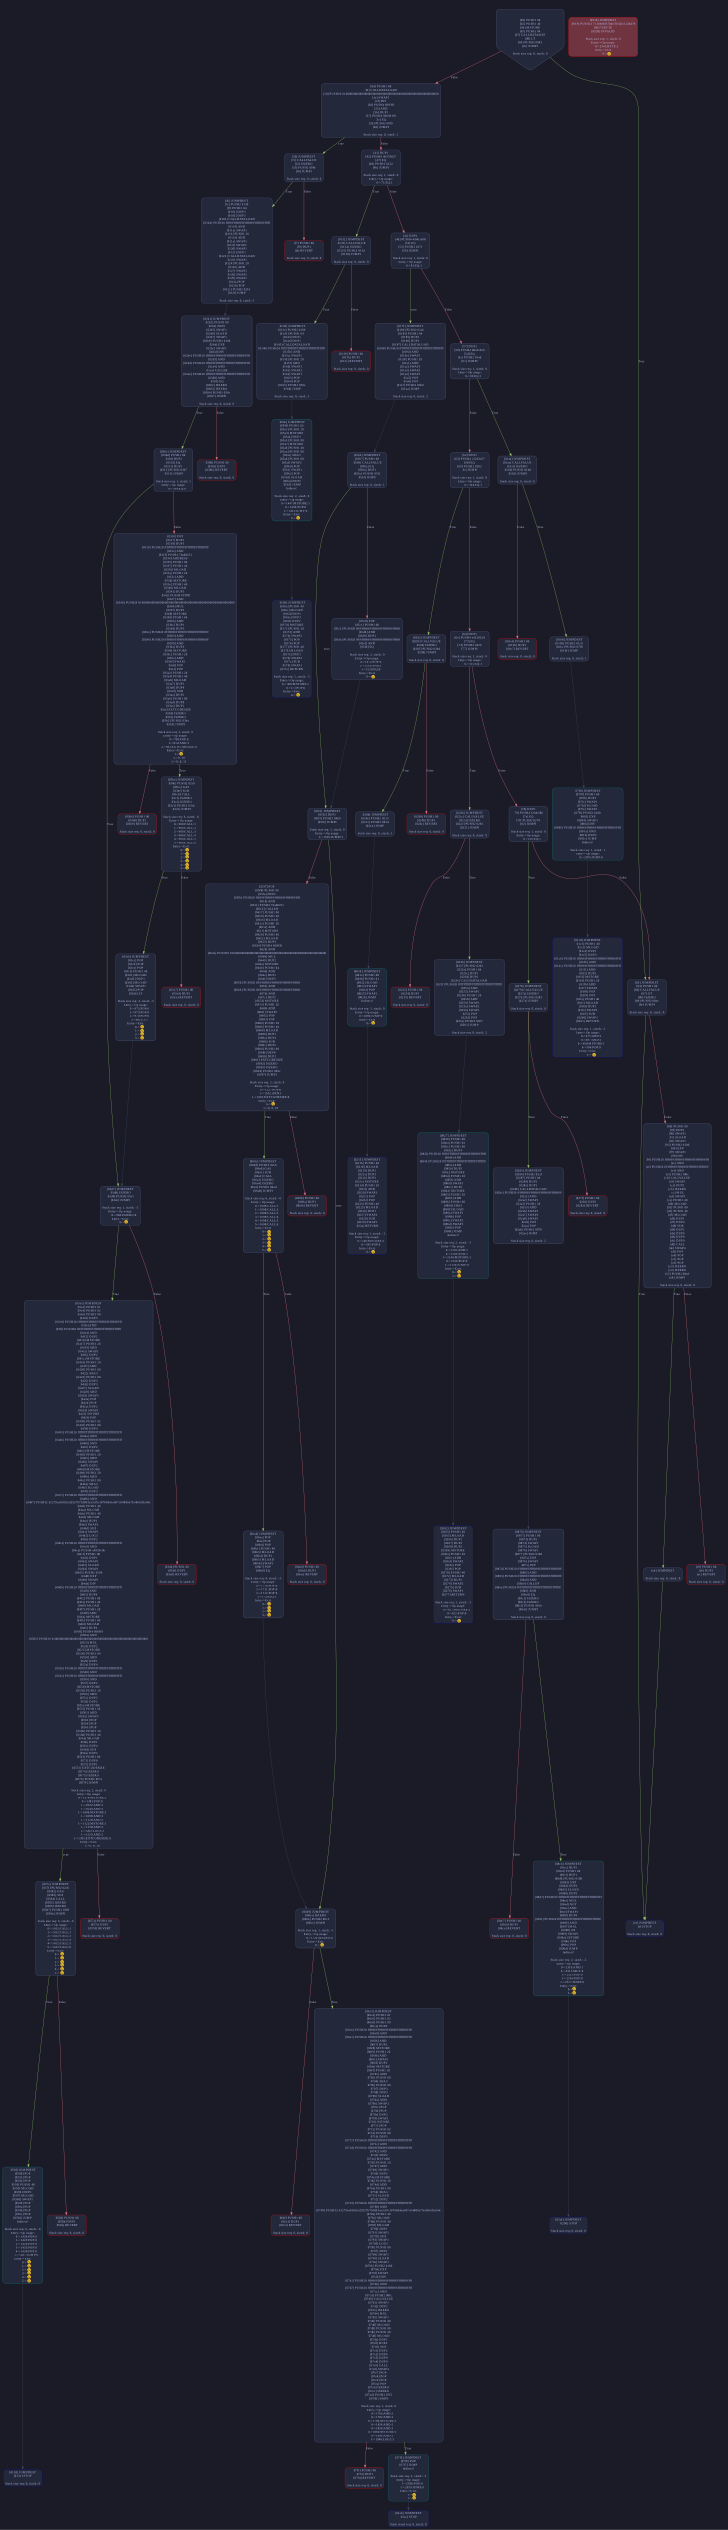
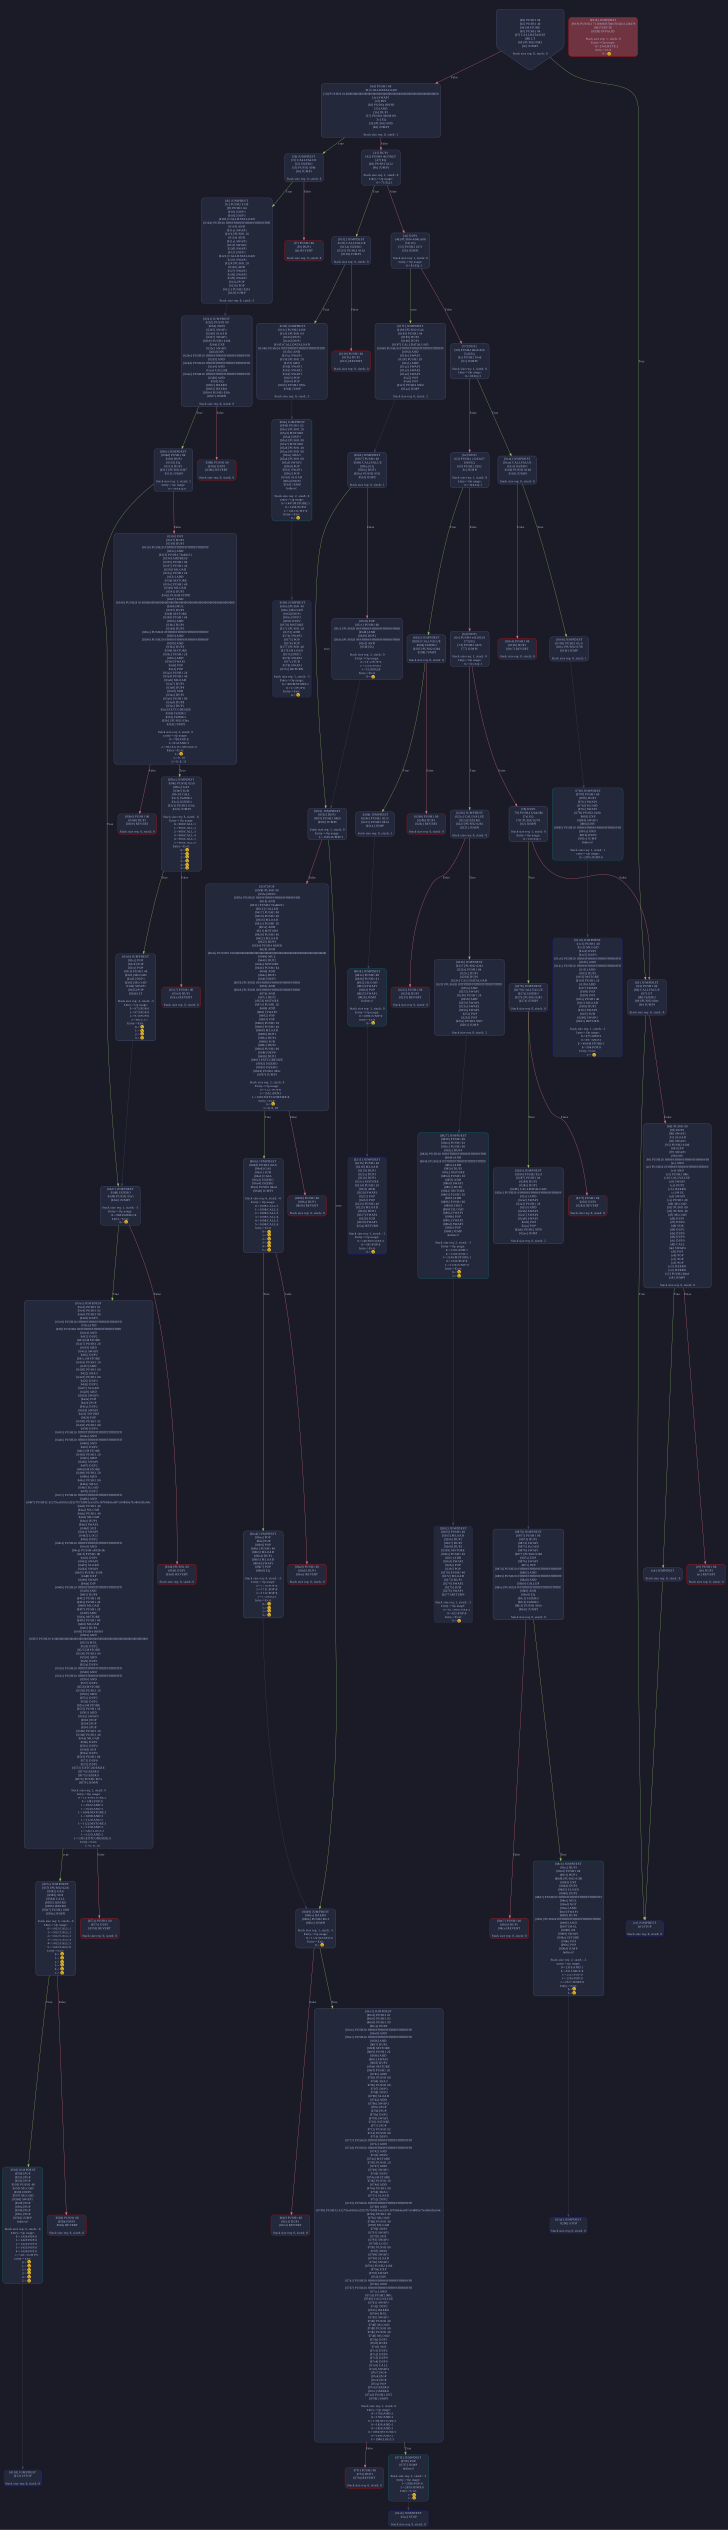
(408, 2519) -> (408, 2519)
